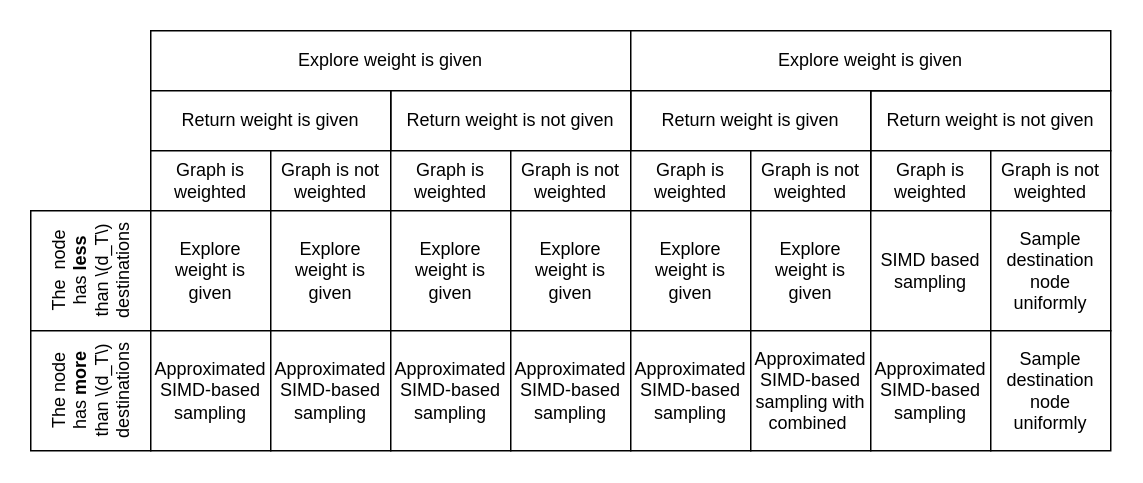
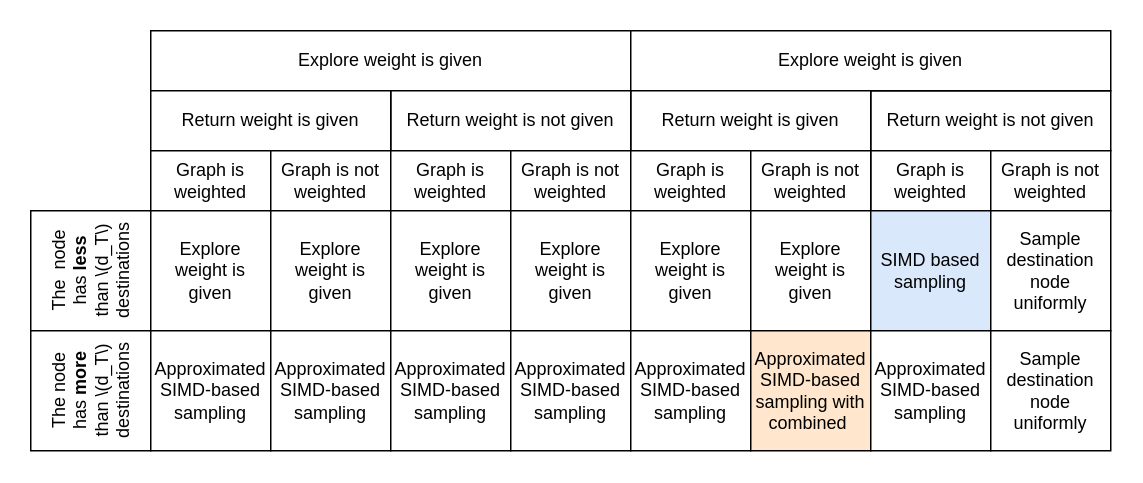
(931, 271) -> (931, 271)
(811, 391) -> (811, 391)
